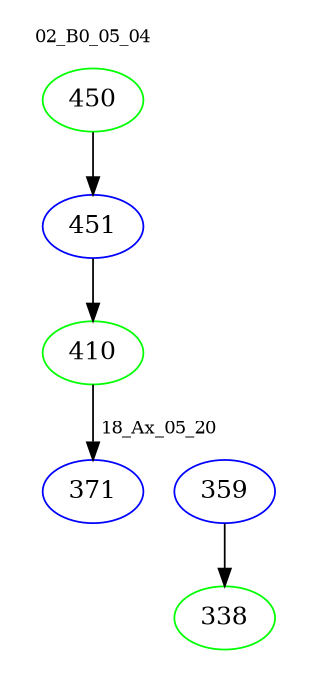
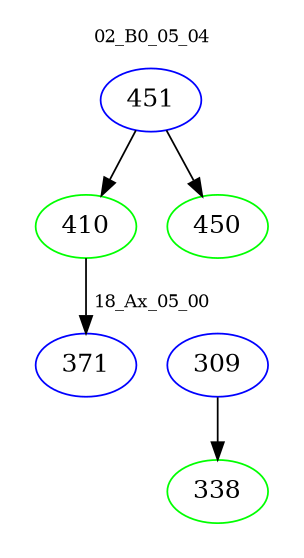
(93, 155) -> (180, 155)
(159, 429) -> (152, 303)
(225, 492) -> (218, 365)
